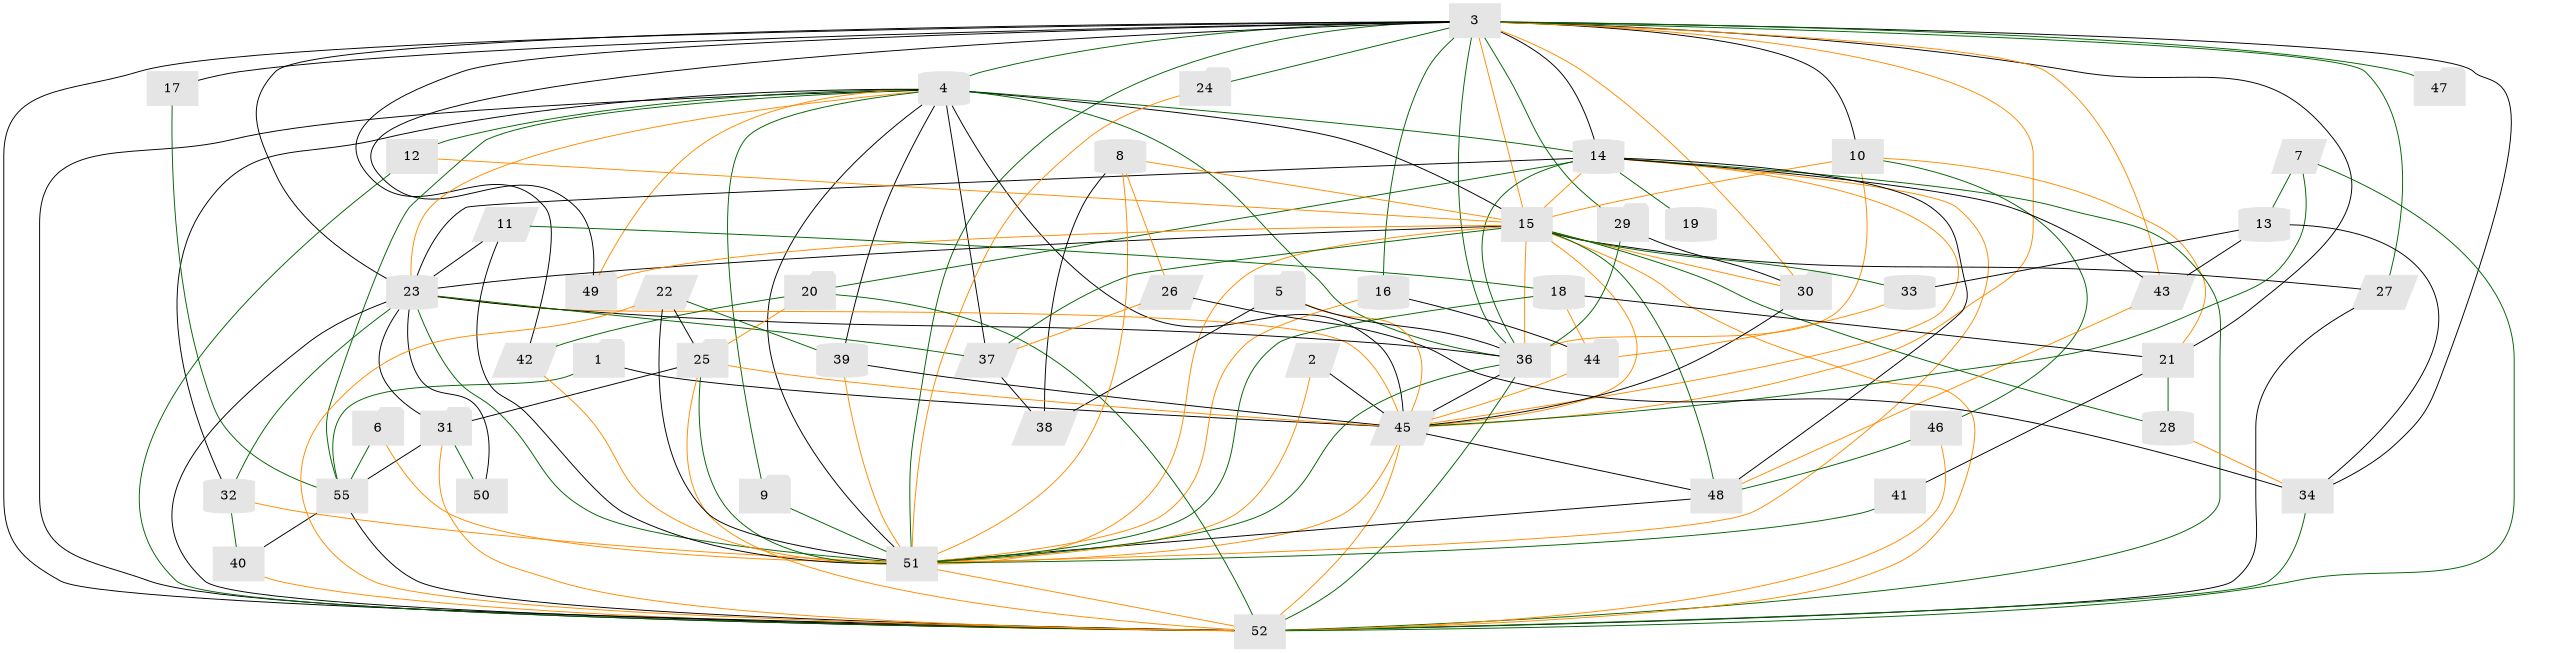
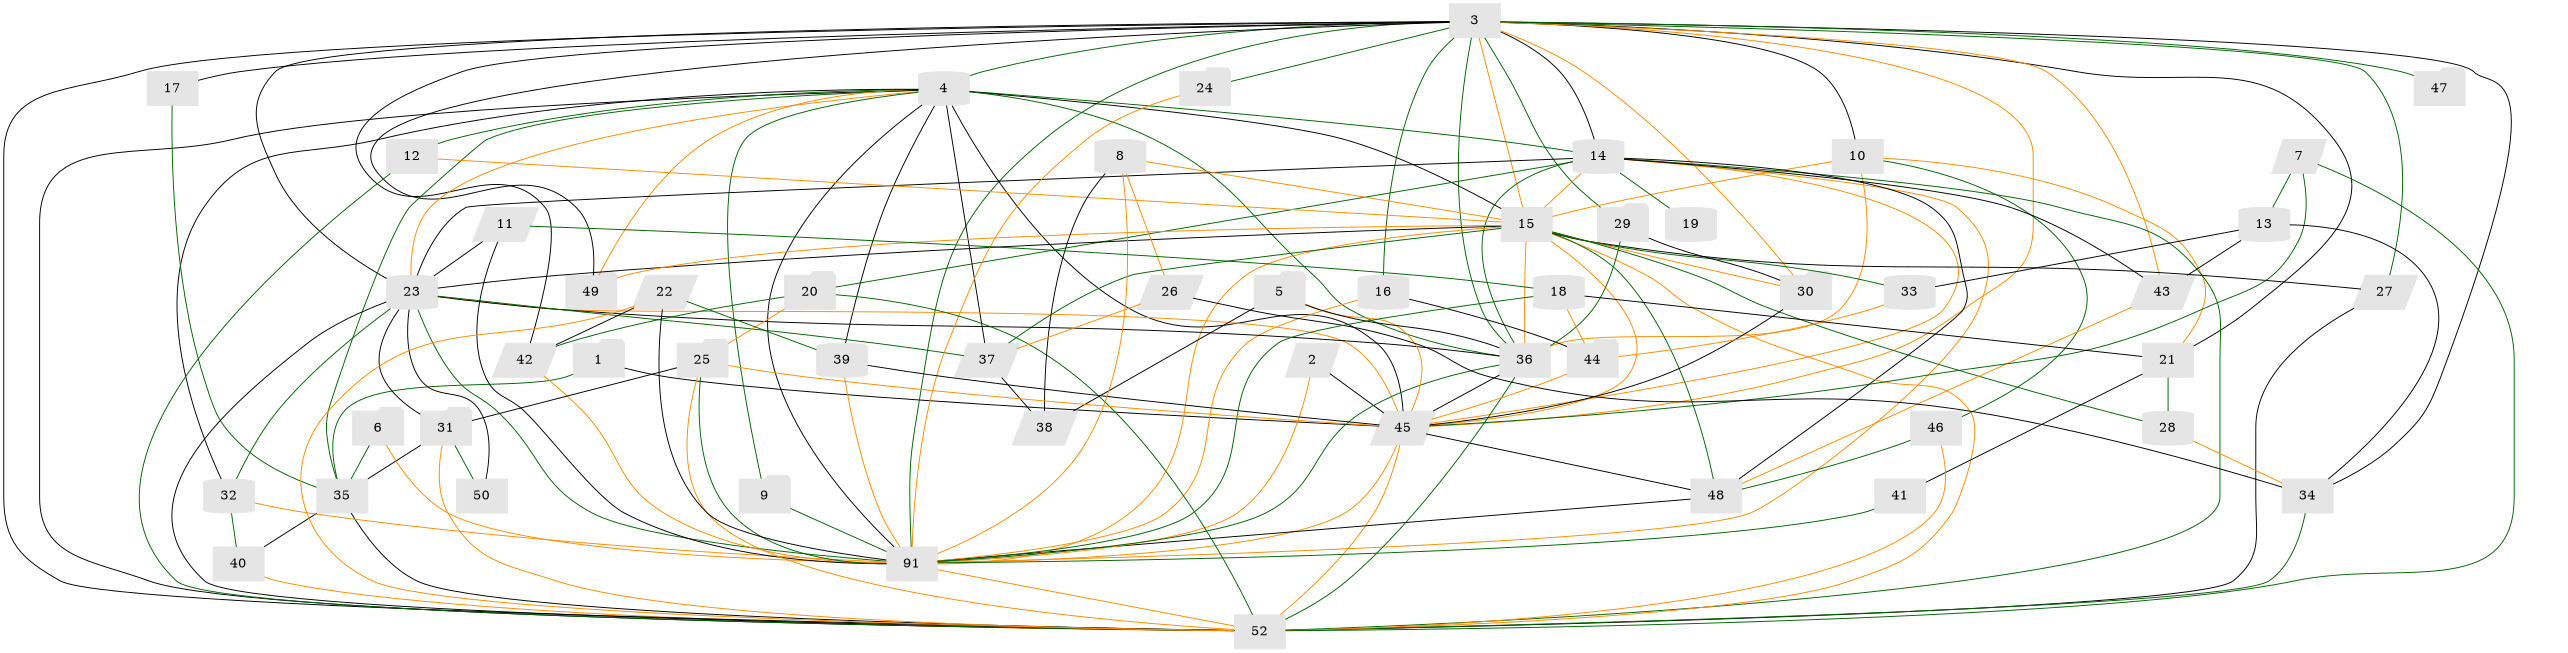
(685, 328) -> (595, 326)
(342, 496) -> (342, 496)
(912, 564) -> (912, 564)
